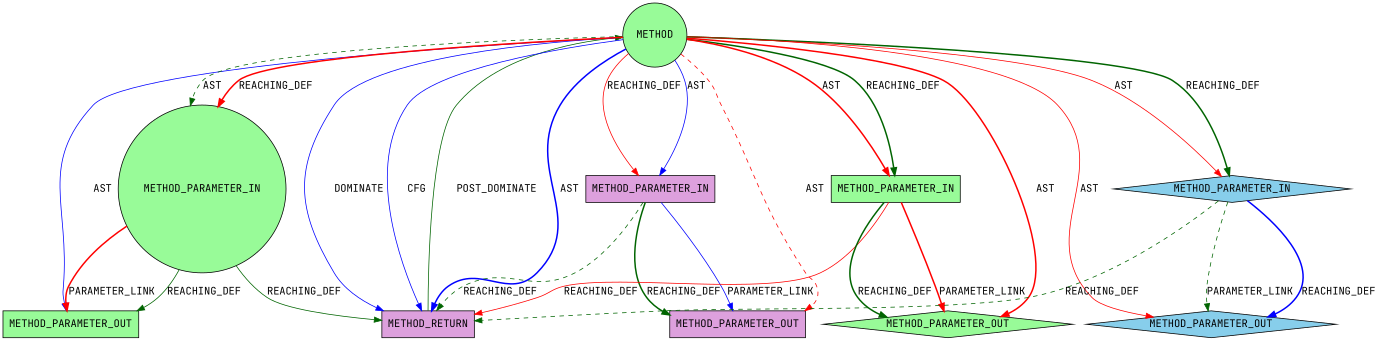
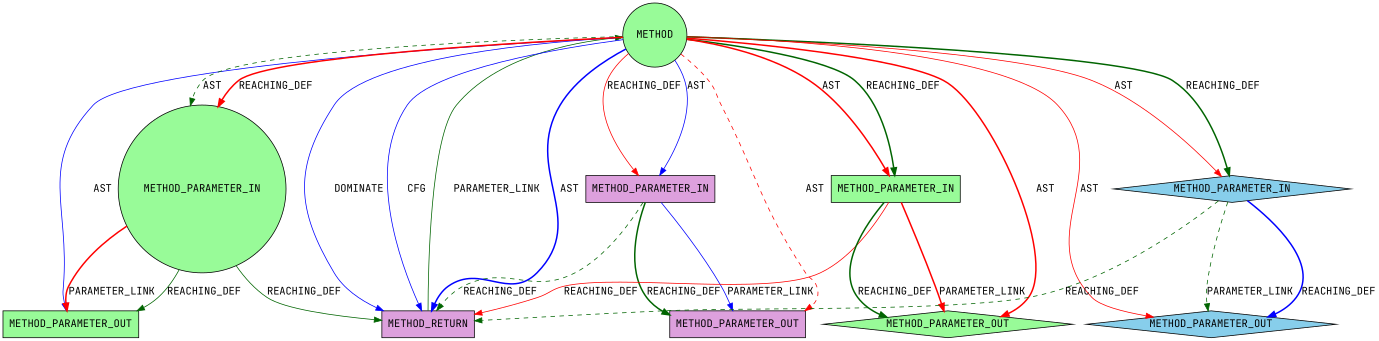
(497, 189) -> (497, 189)
